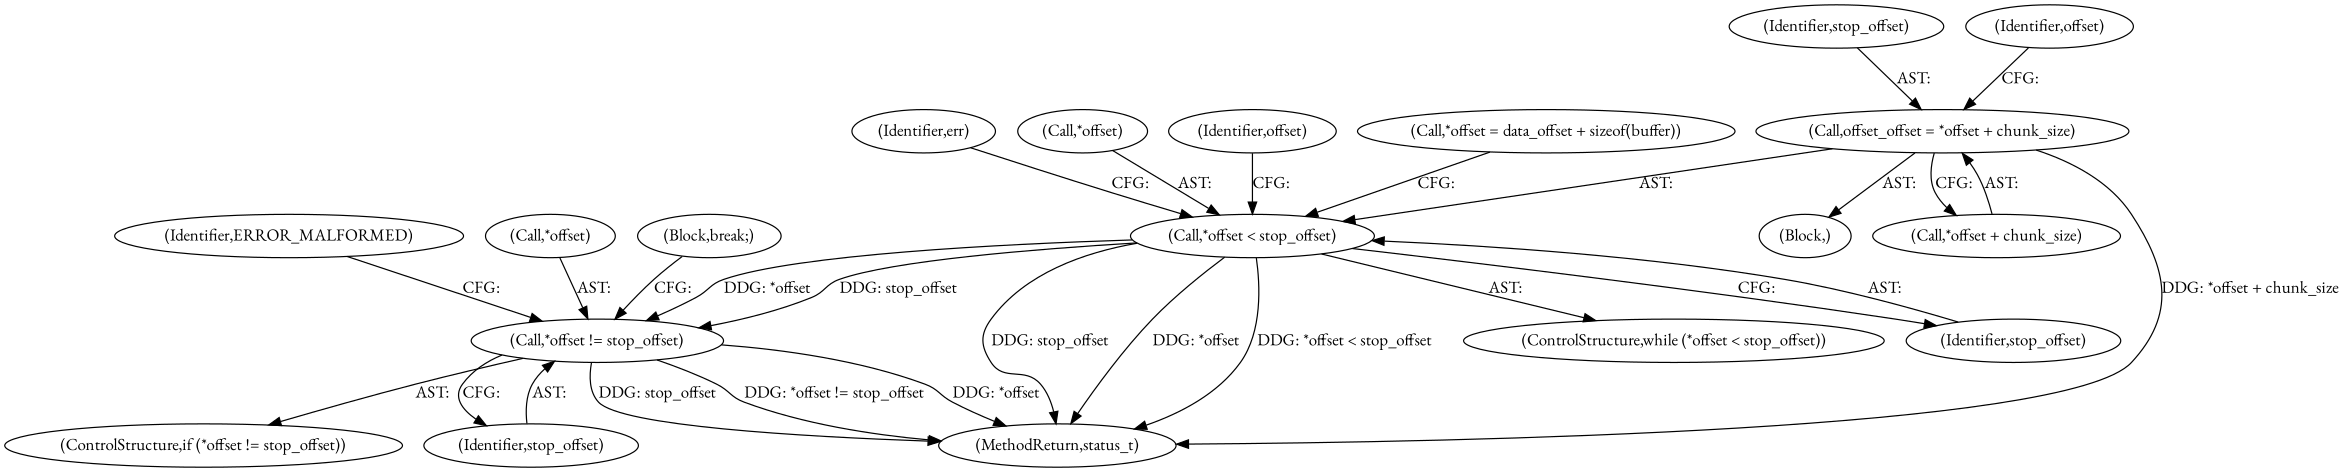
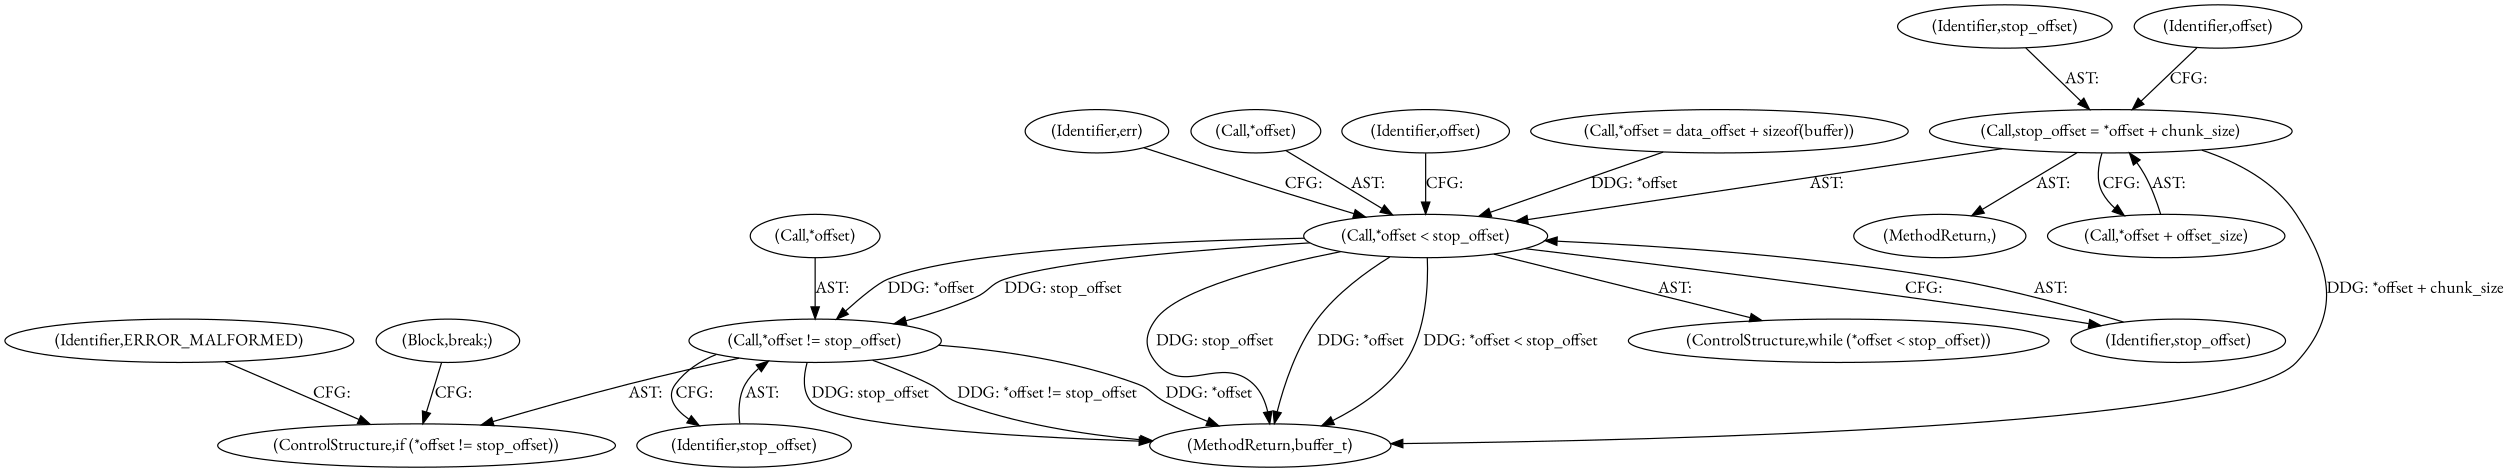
(1942, 131) -> (2111, 131)
(1438, 184) -> (1635, 184)
(1805, 236) -> (1940, 236)
(1997, 236) -> (2166, 236)
(651, 282) -> (434, 387)
(439, 287) -> (292, 391)
(1057, 446) -> (1270, 446)
